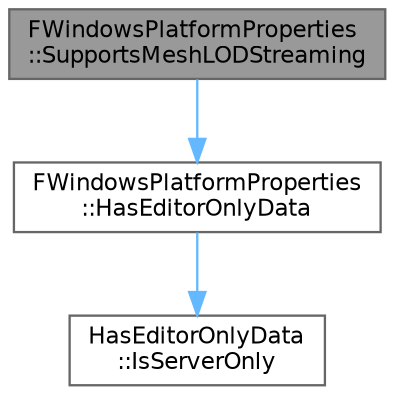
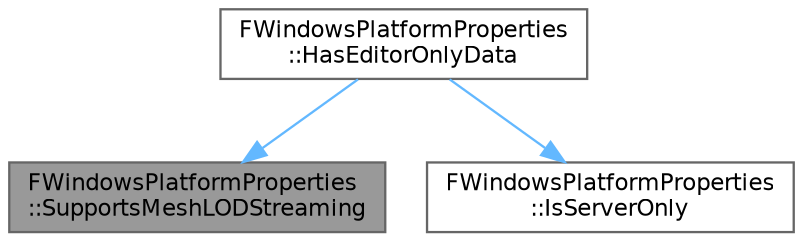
(197, 109) -> (310, 114)
(197, 350) -> (610, 197)
